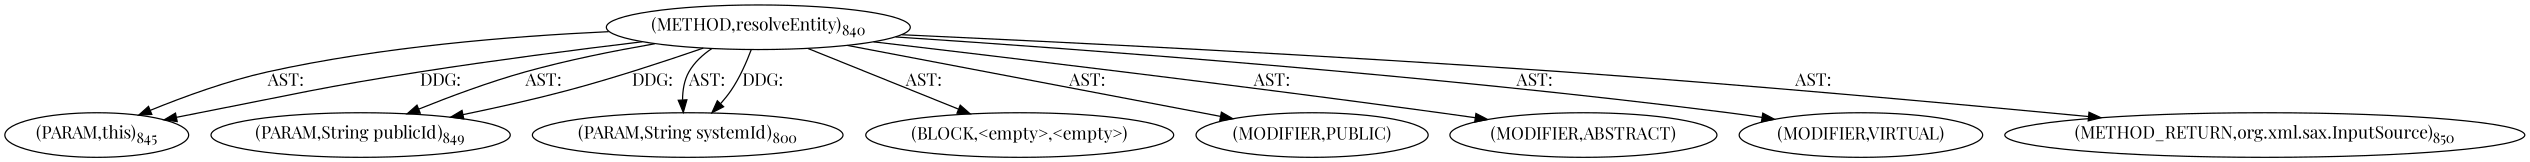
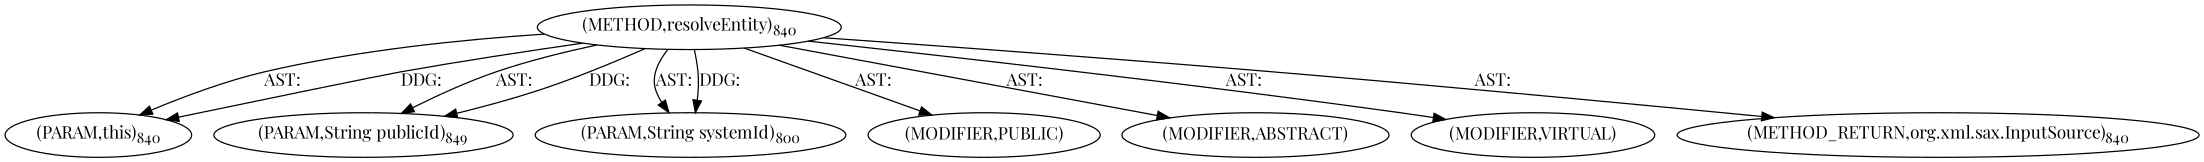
(147, 133) -> (149, 133)
(2444, 133) -> (2117, 133)
(1020, 135) -> none
